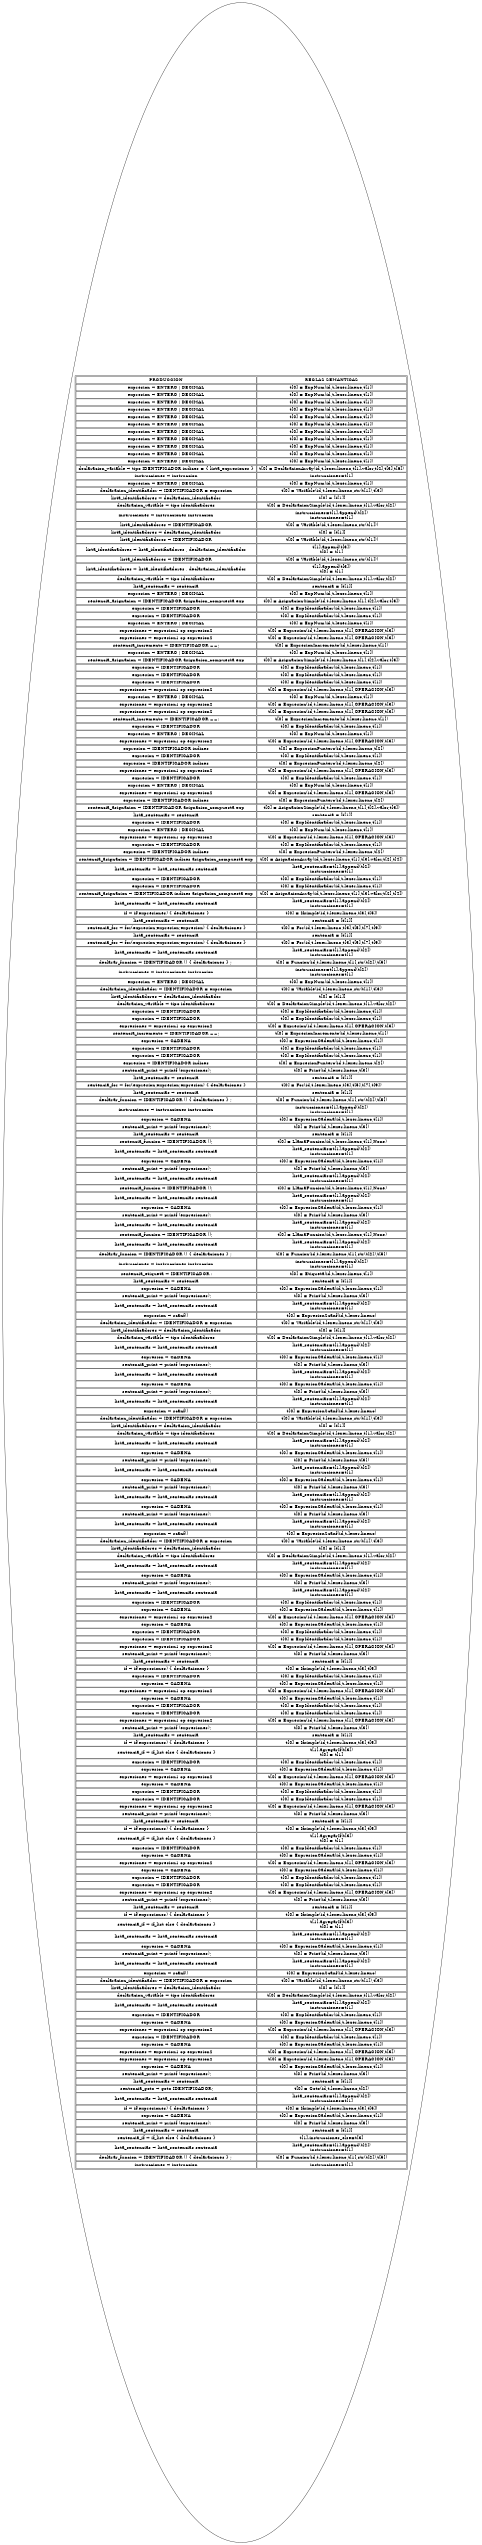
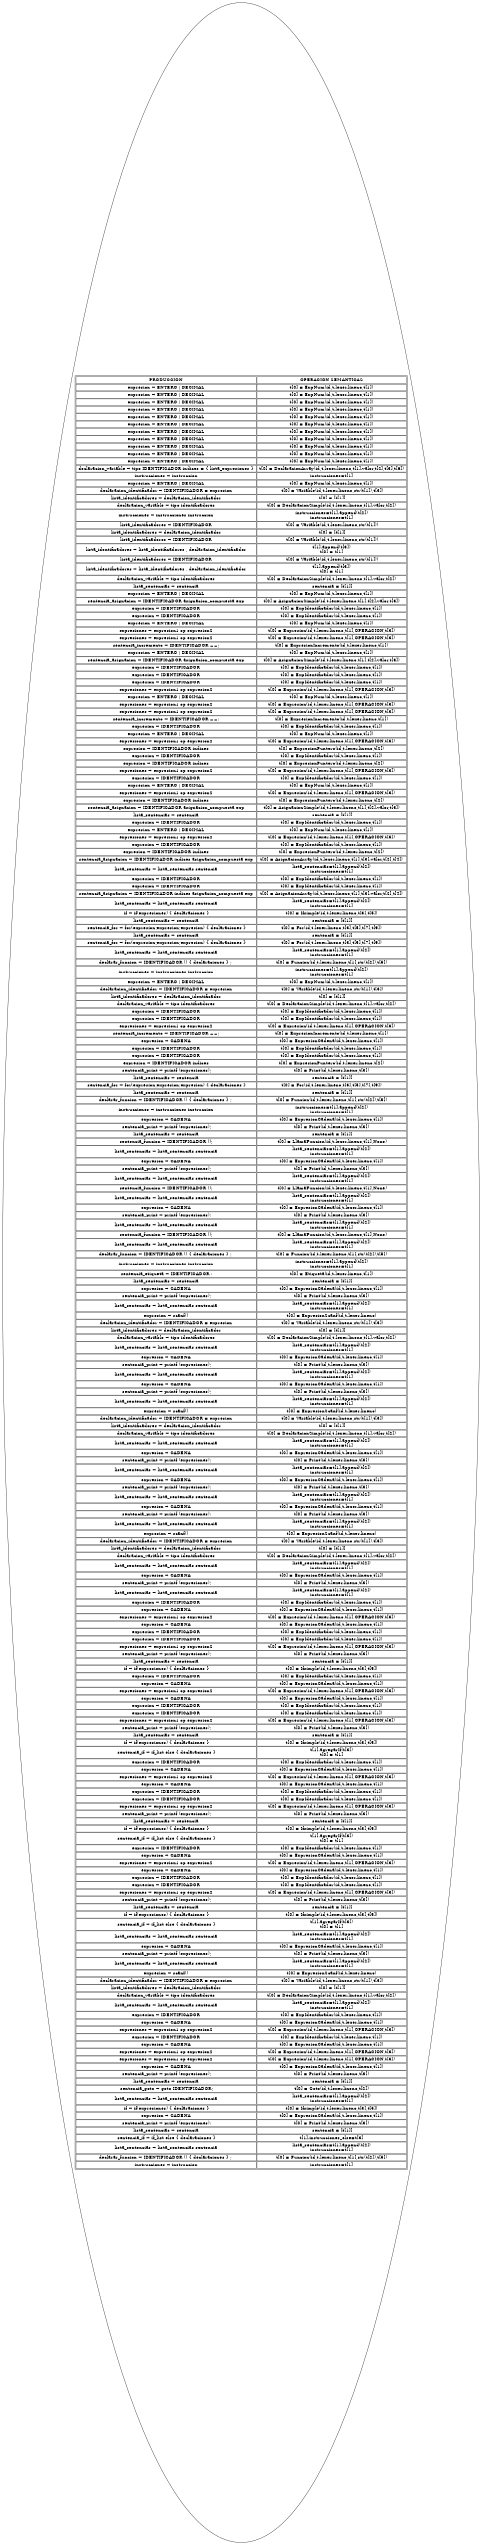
(332, 380) -> (332, 380)
